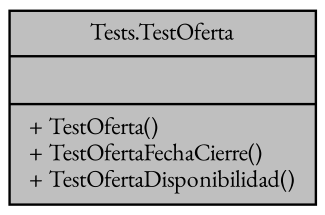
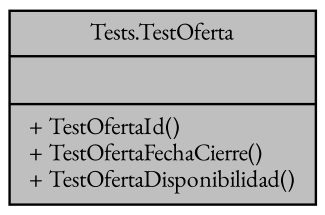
(95, 127) -> (105, 127)
